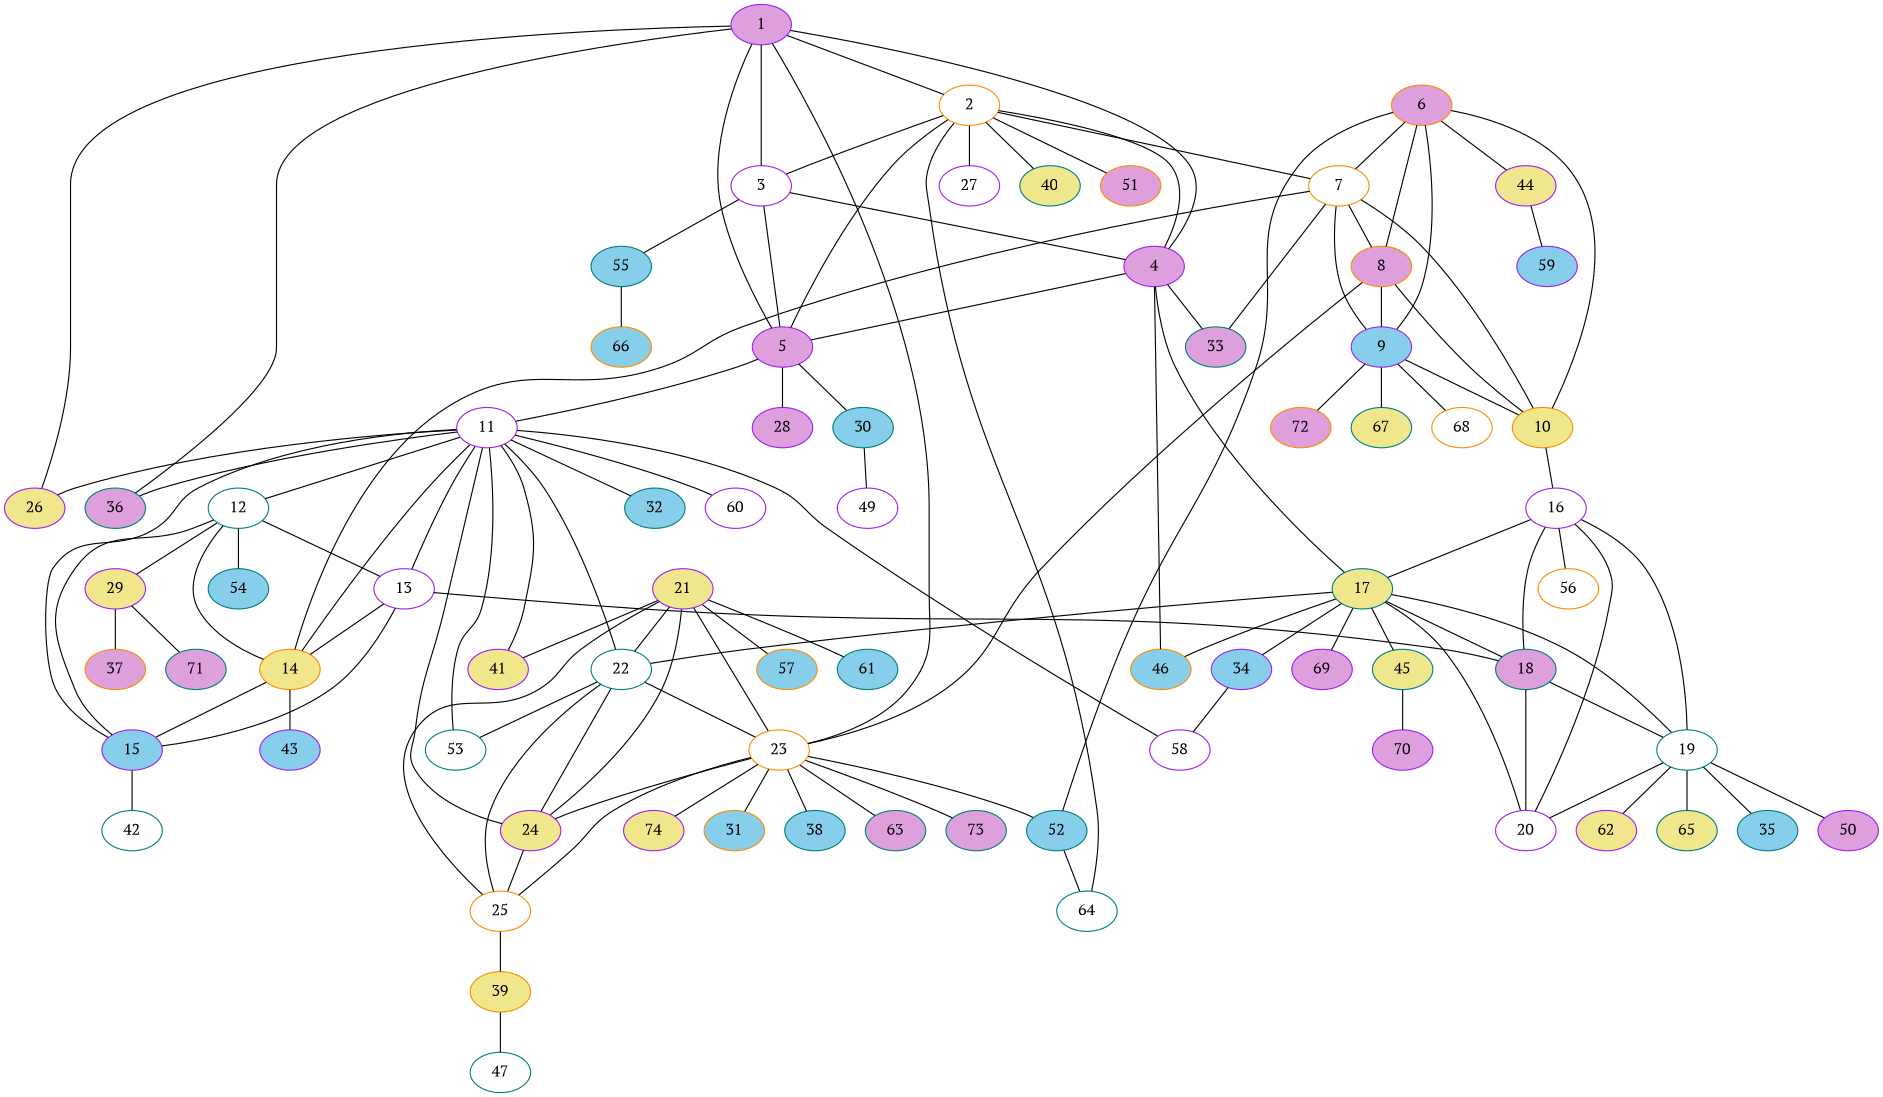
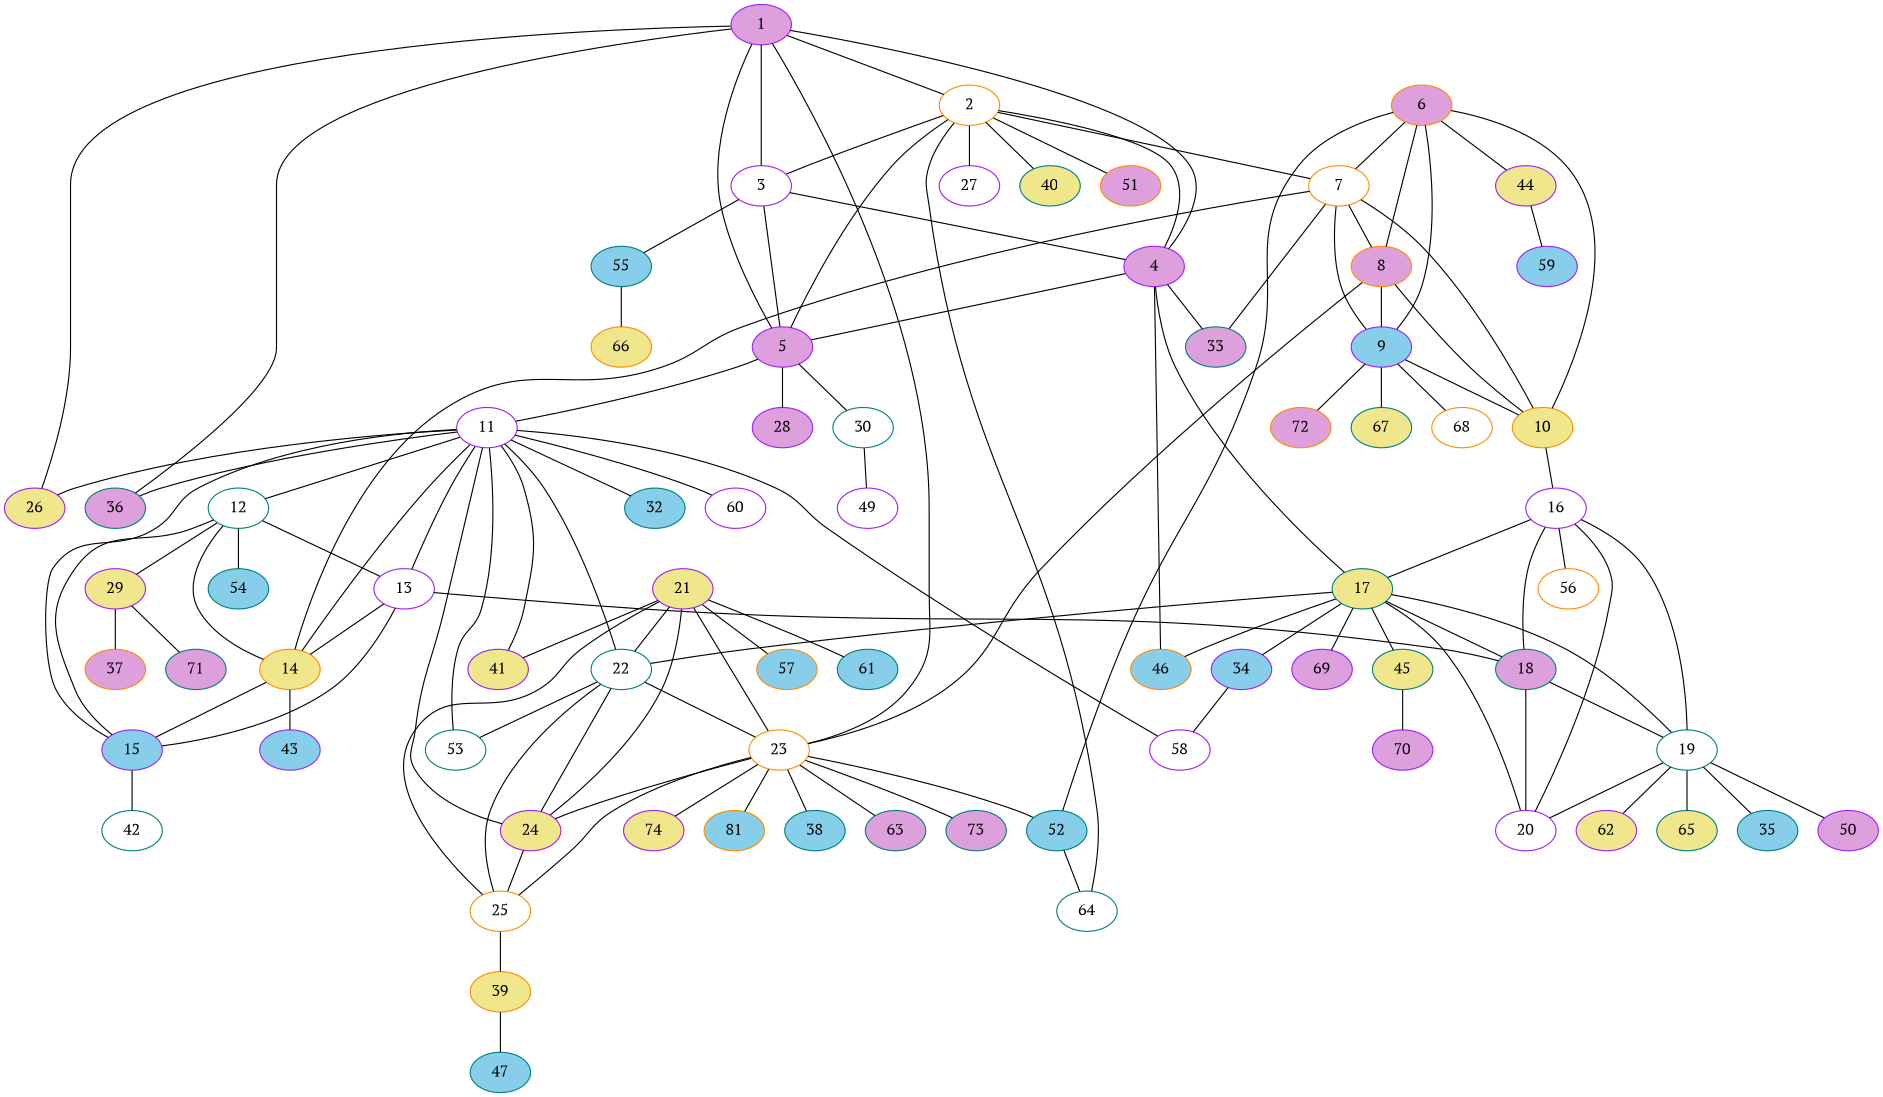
(621, 347) -> (621, 347)
(863, 428) -> (863, 428)
(734, 831) -> (734, 831)
(500, 1072) -> (500, 1072)
